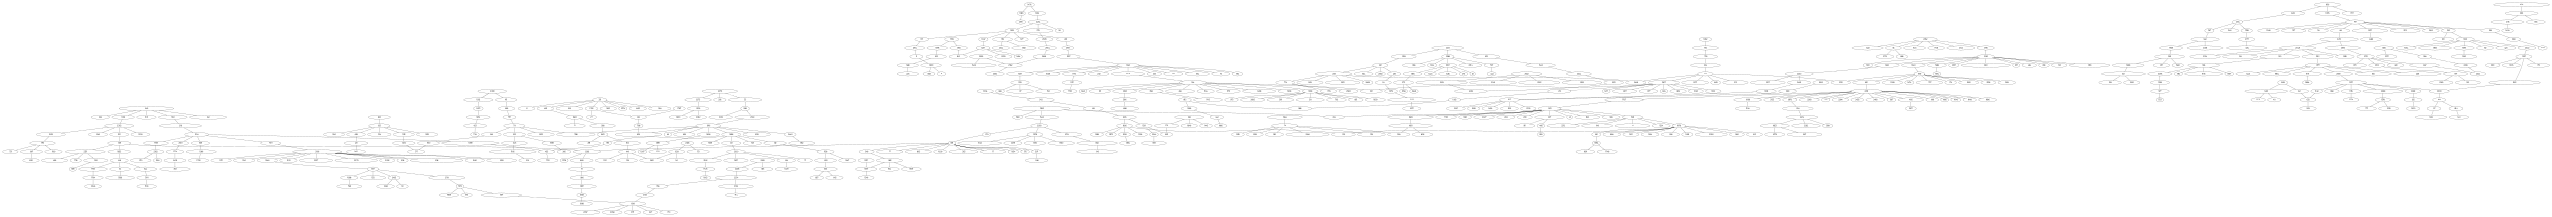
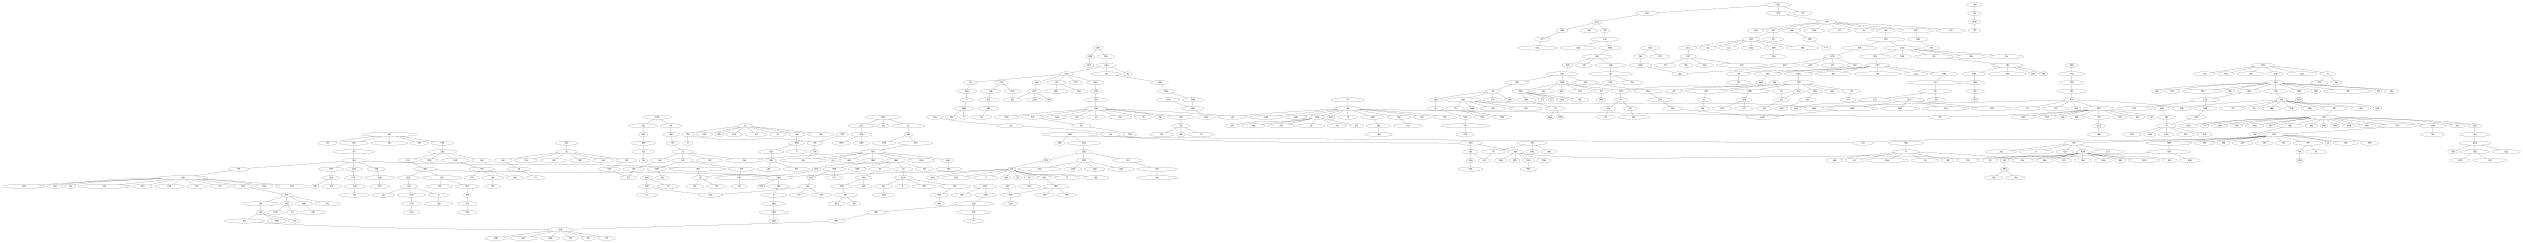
none -> (1974, 31)
none -> (1931, 48)
(974, 65) -> none
(1128, 70) -> (1165, 111)
none -> (1940, 78)
(2441, 83) -> none
(2474, 87) -> (1590, 87)
none -> (1674, 91)
(2262, 96) -> (1703, 104)
(1185, 100) -> none
(1375, 100) -> none
(627, 147) -> (809, 182)
(76, 160) -> none
none -> (554, 160)
(146, 173) -> (467, 199)
none -> (695, 186)
(582, 199) -> (526, 234)
